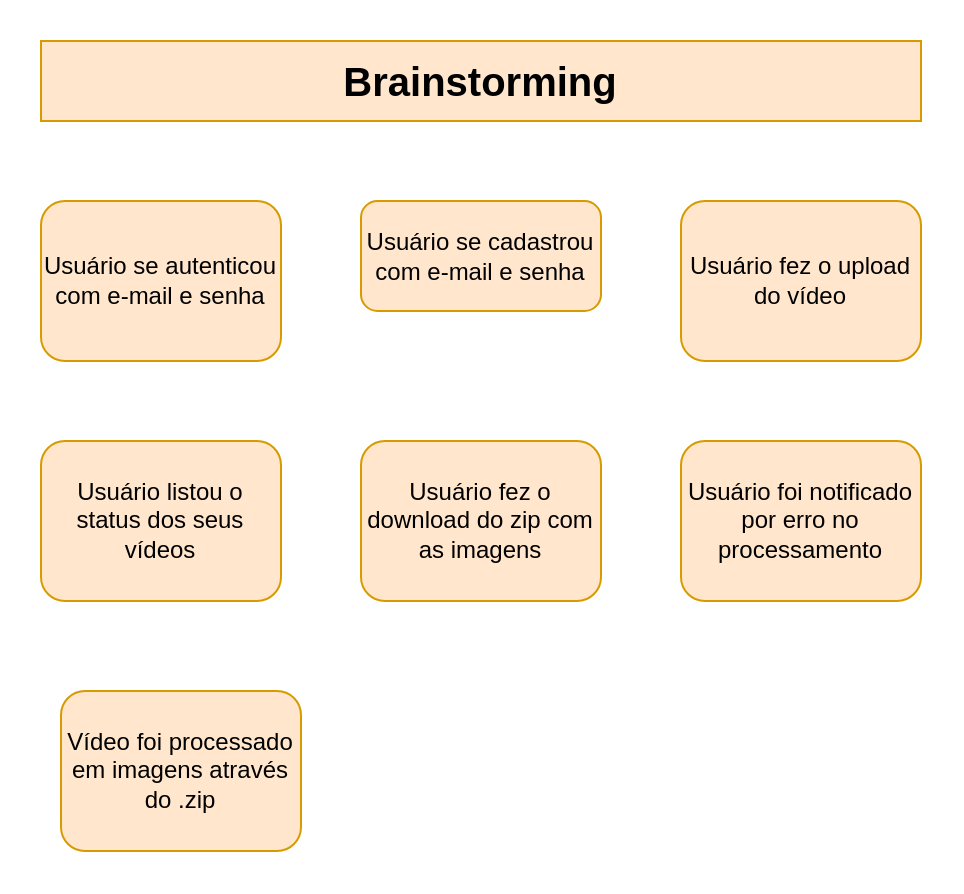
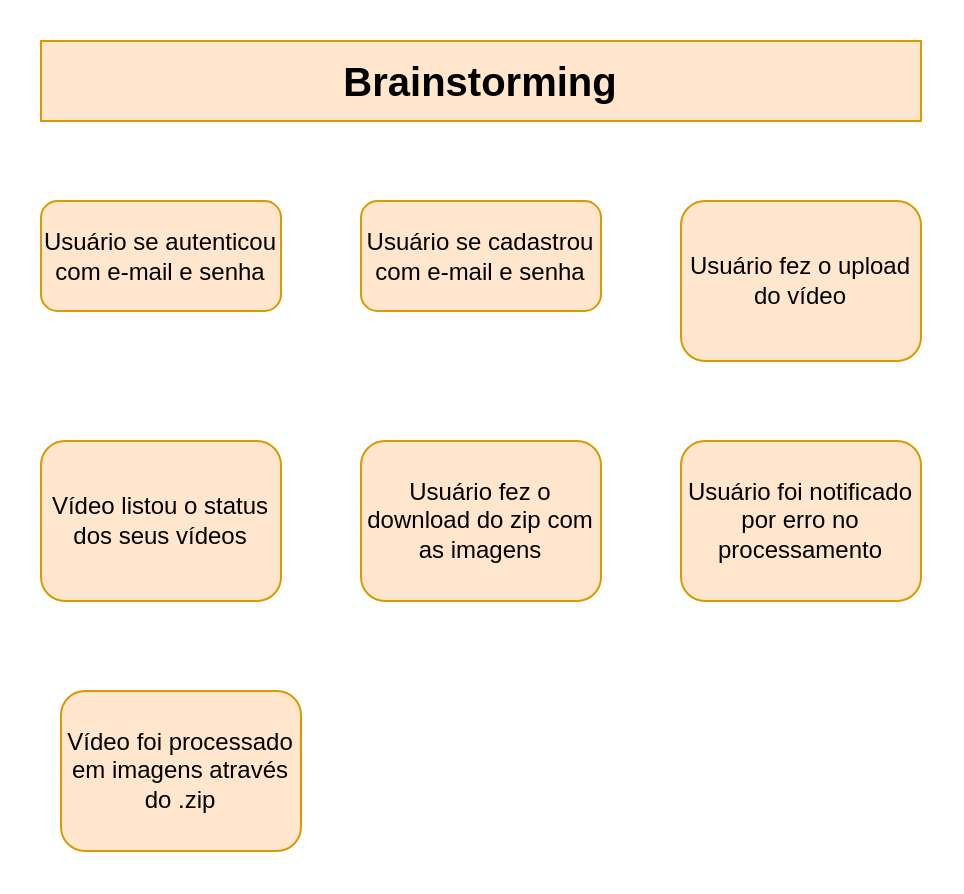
(161, 281) -> (161, 256)
(161, 521) -> (161, 521)
